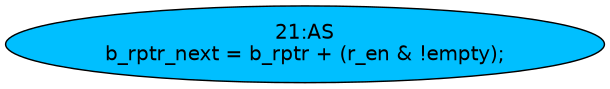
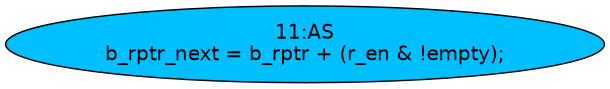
(305, 44) -> (305, 44)
